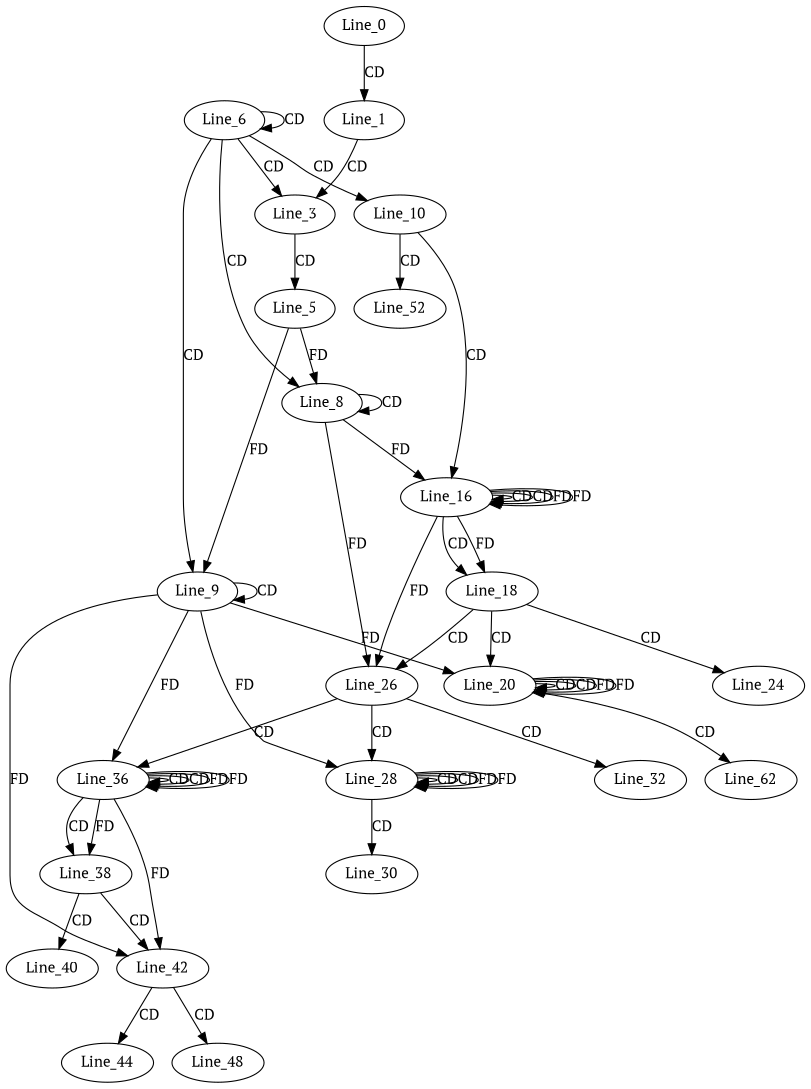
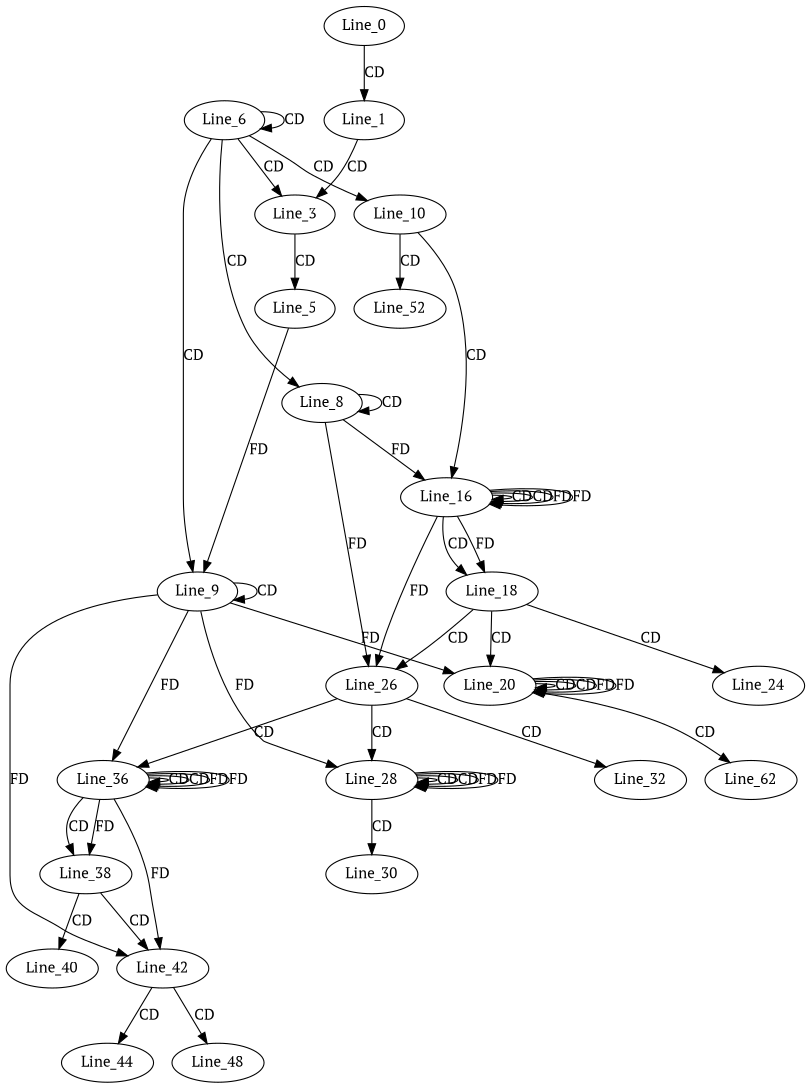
(307, 351) -> none
